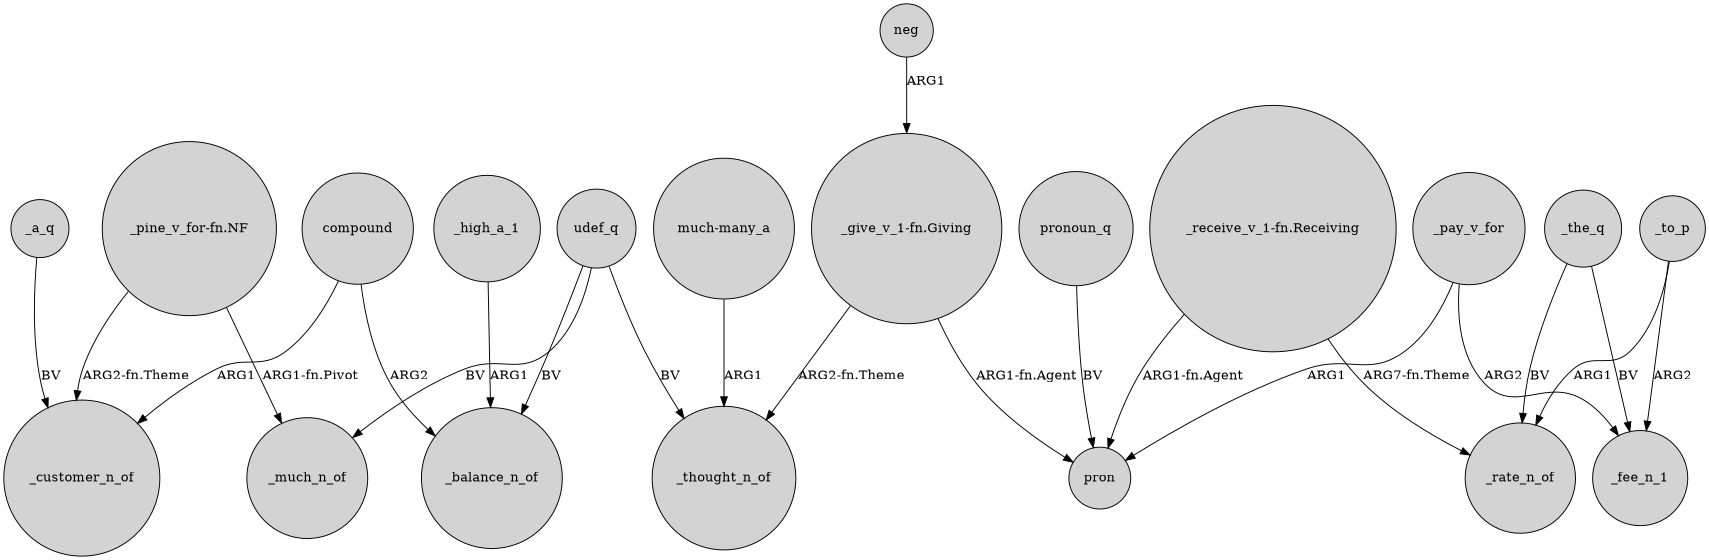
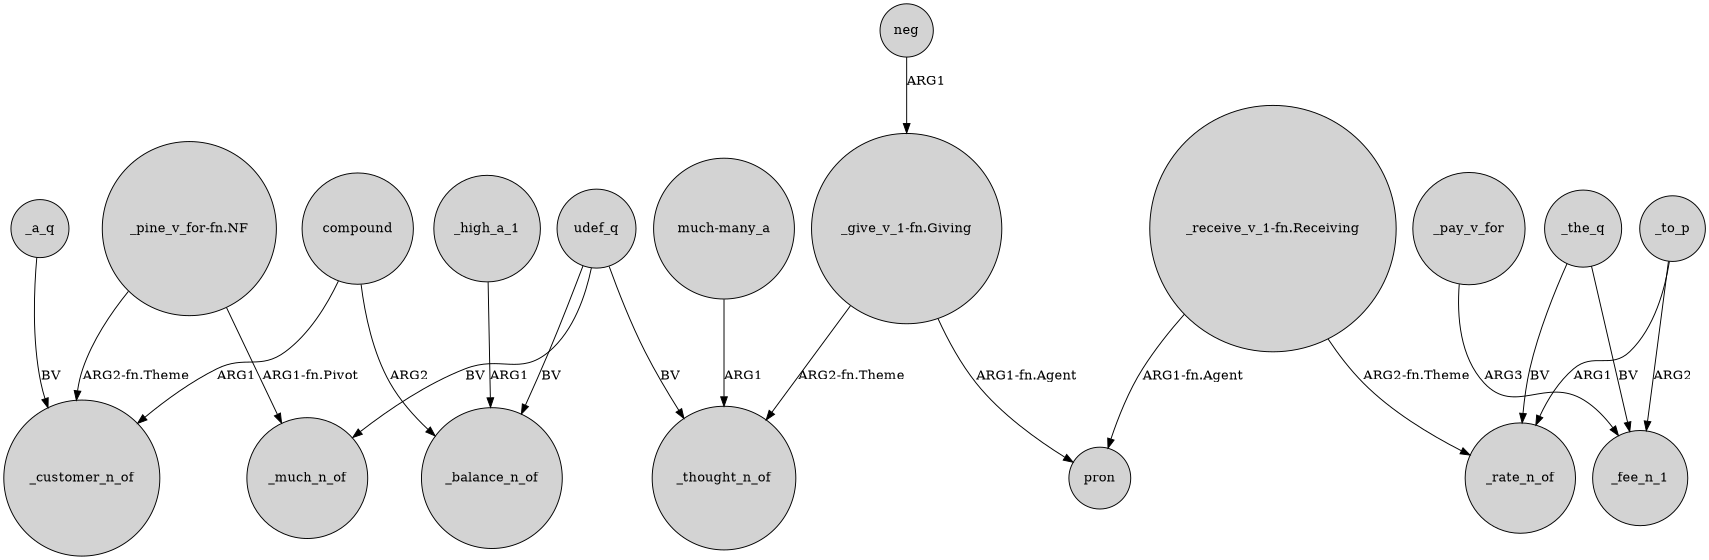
(1076, 229) -> none
(1303, 370) -> none
(1417, 376) -> (1417, 376)
(1504, 376) -> (1504, 376)
